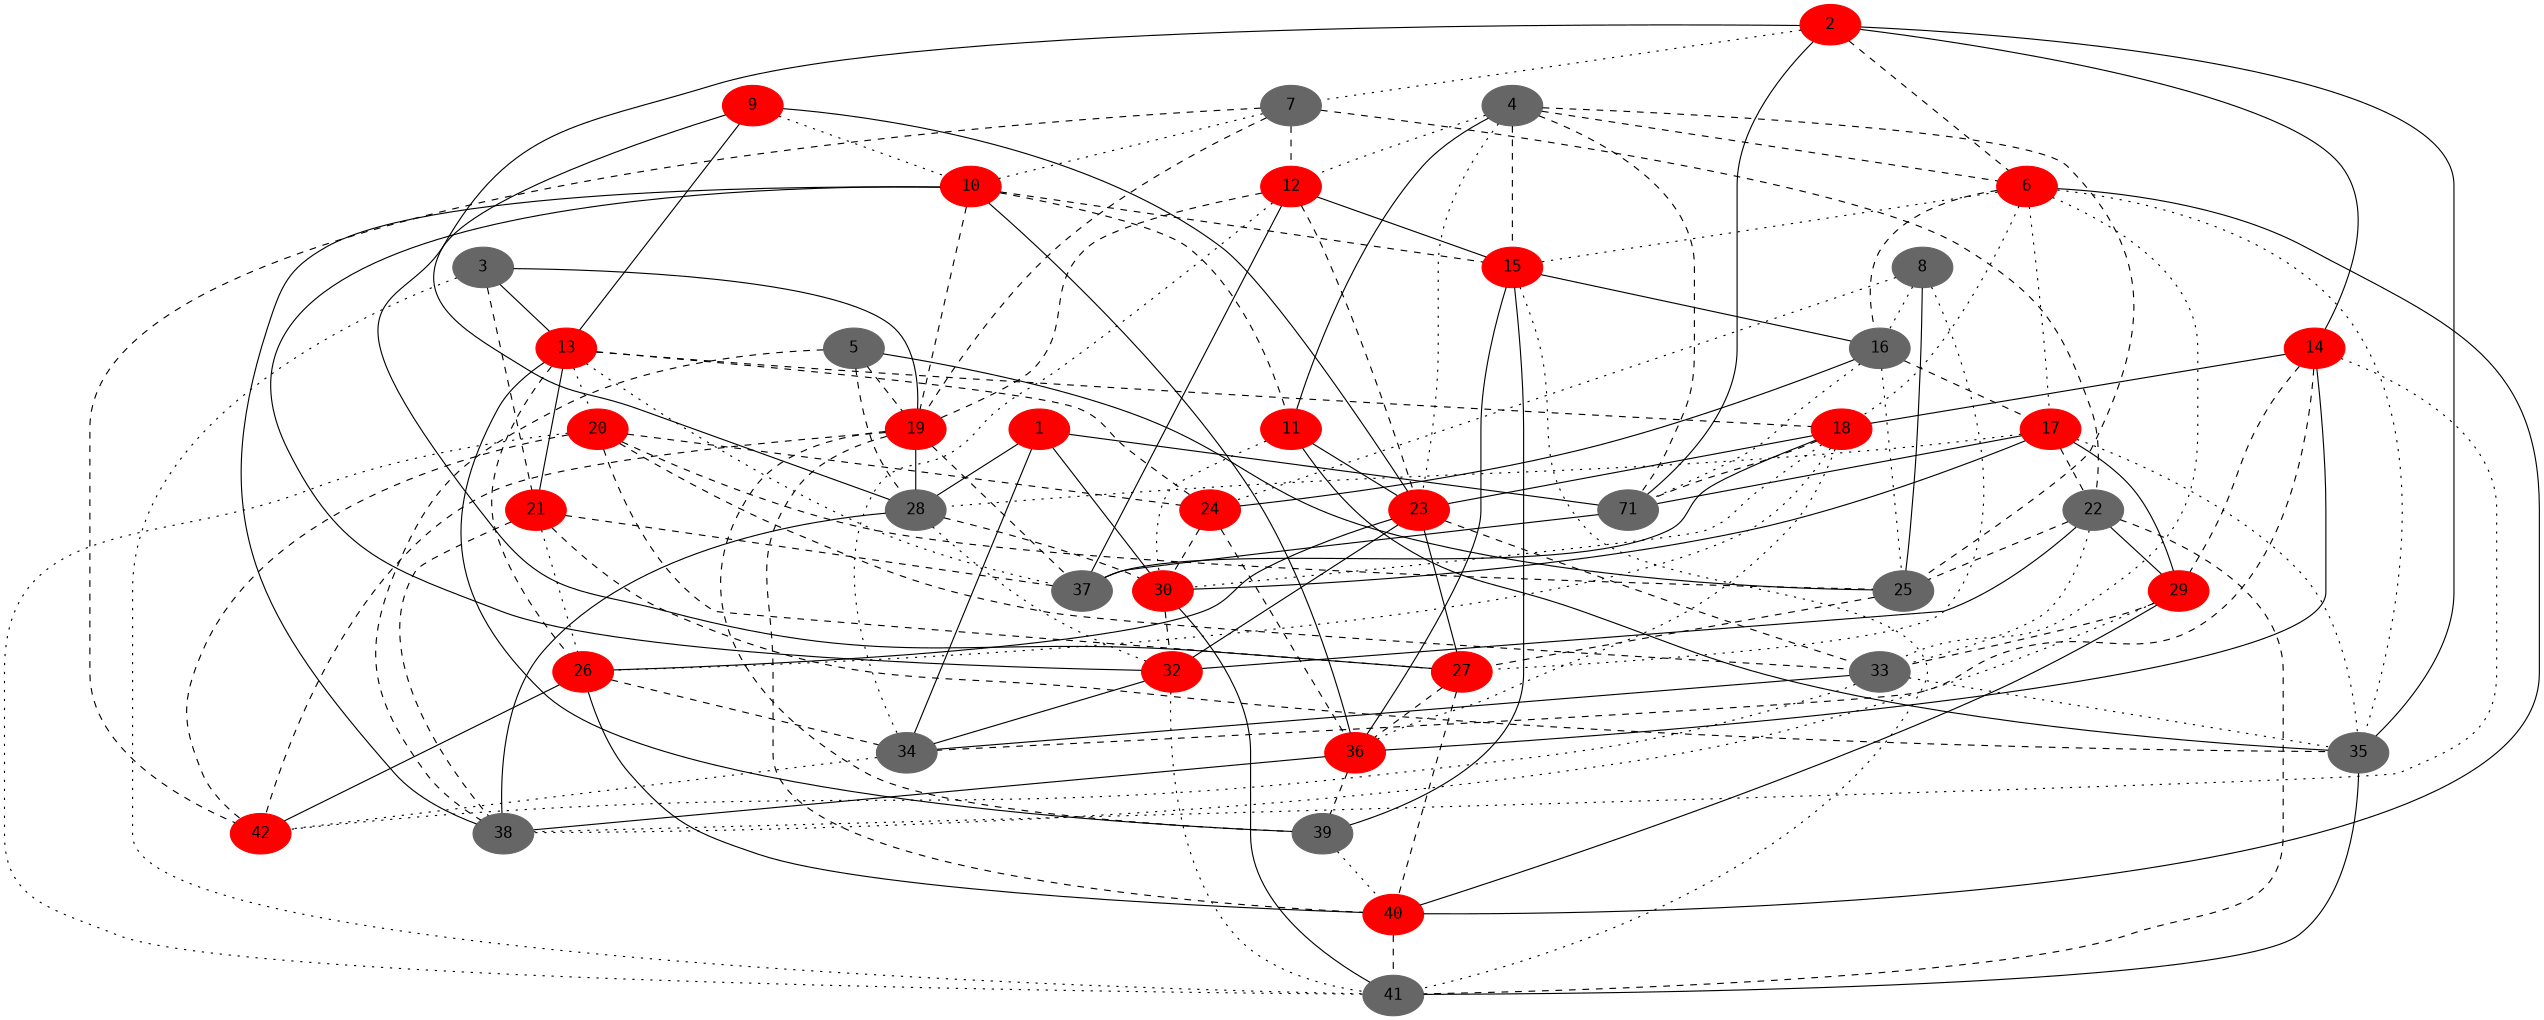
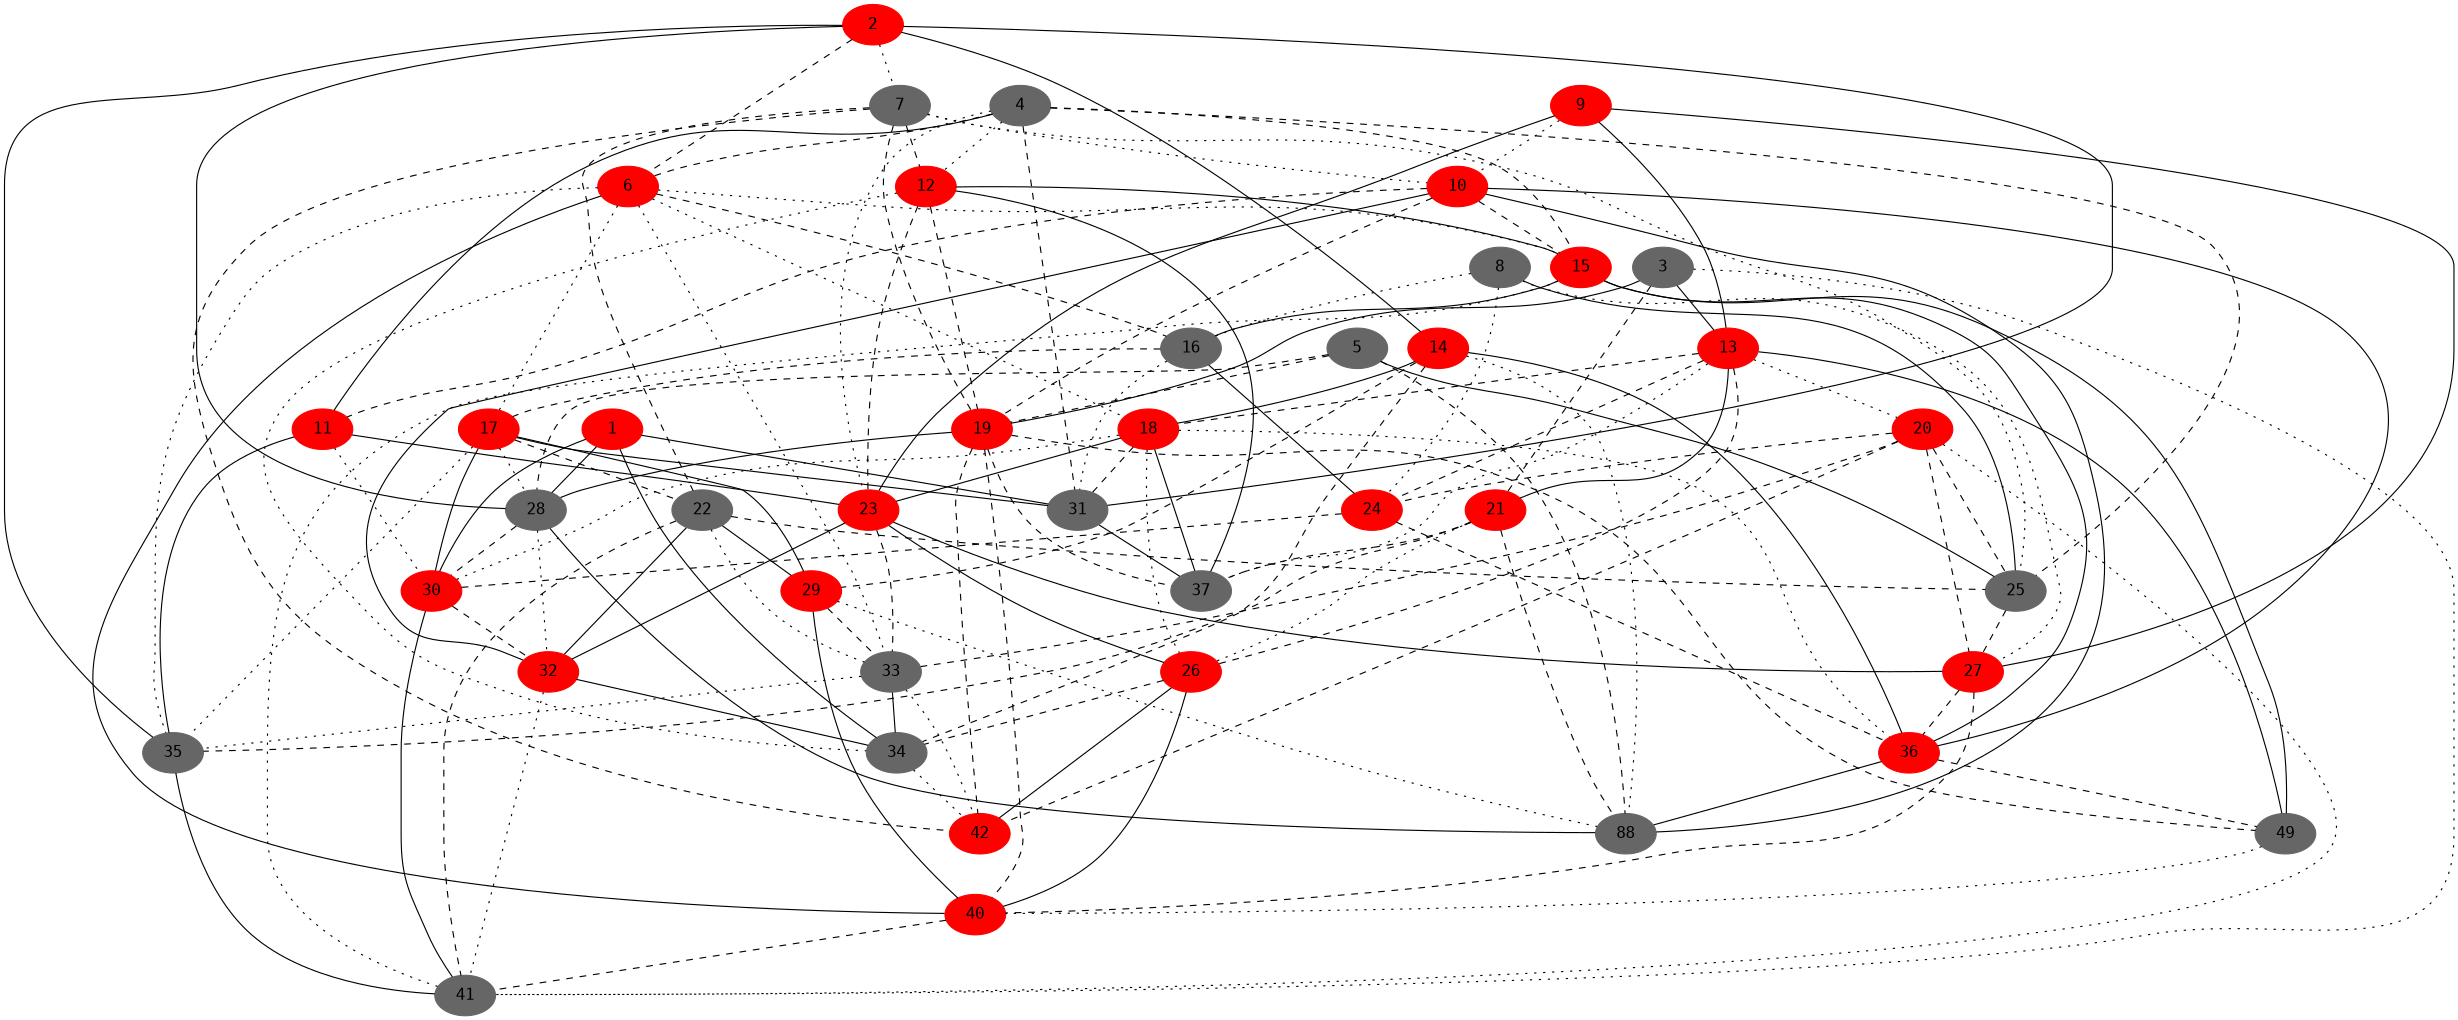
(1892, 470) -> (1540, 178)
(1628, 510) -> (1078, 510)
(503, 834) -> (1626, 834)
(1322, 834) -> (2285, 834)
